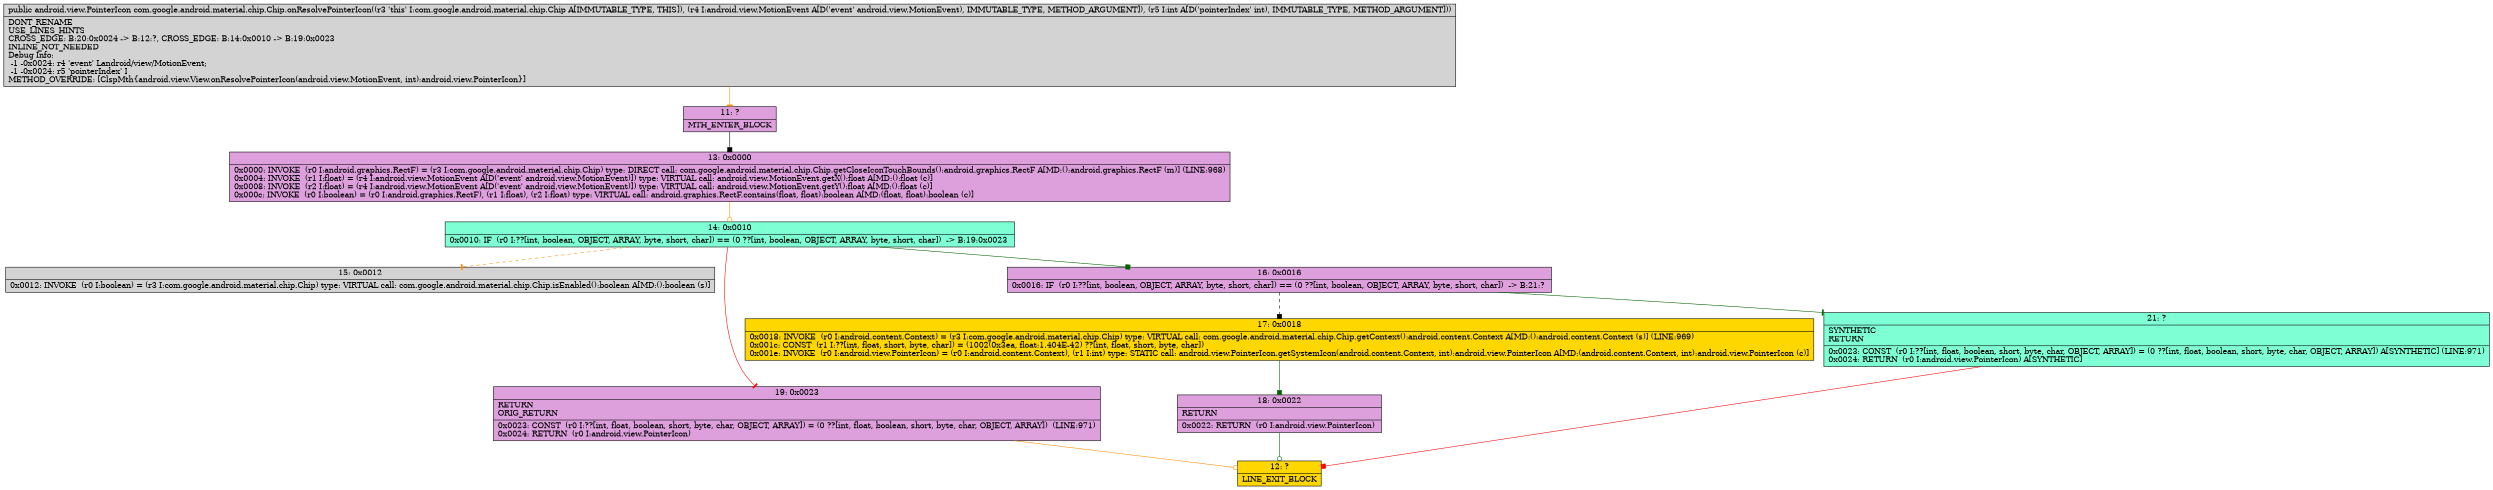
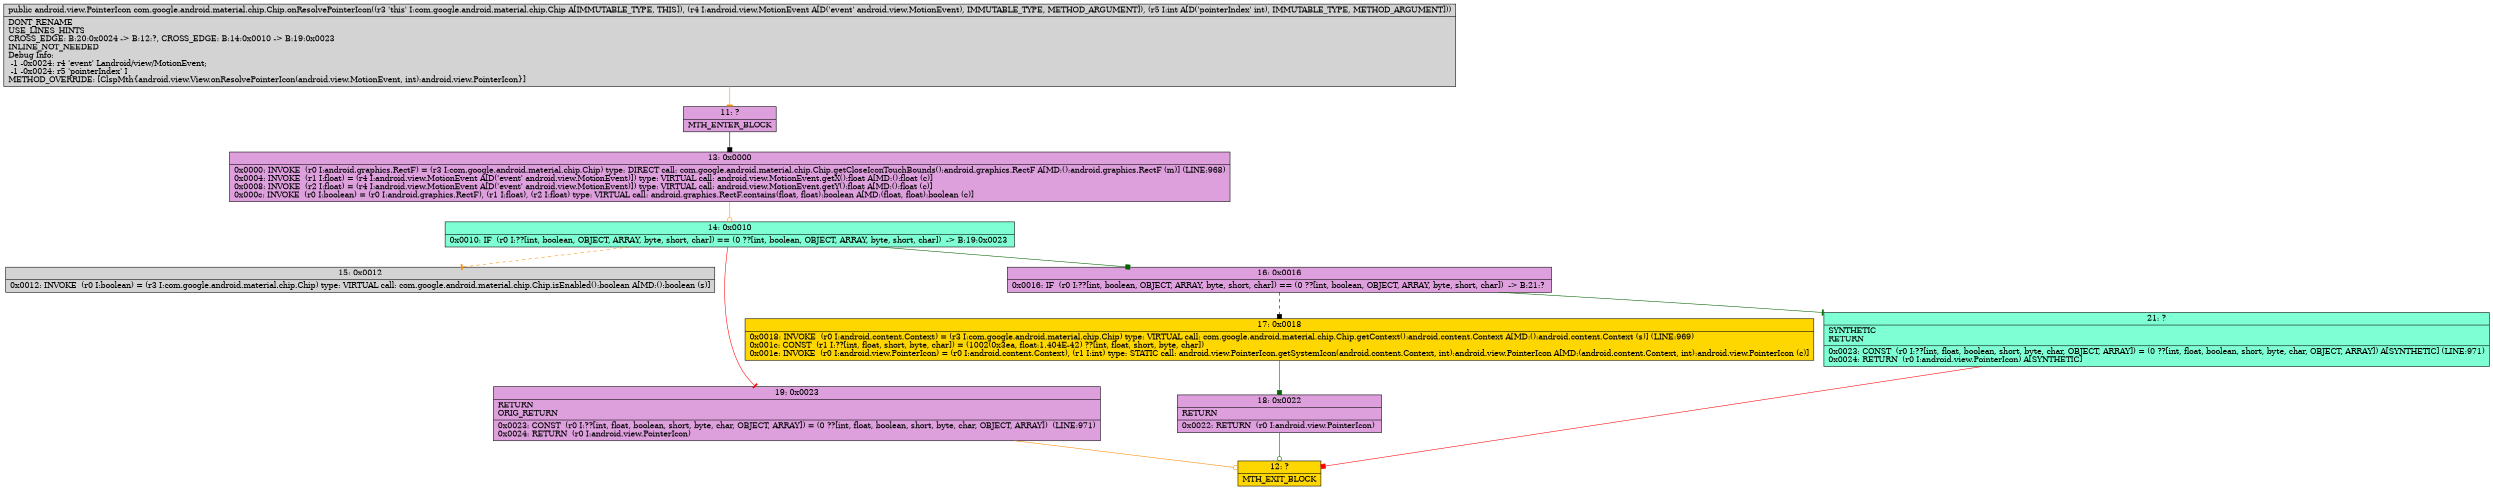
(1279, 480) -> (1279, 480)
